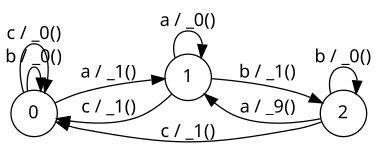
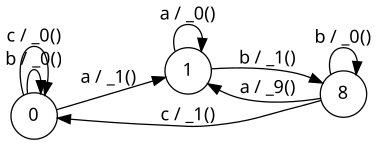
(343, 113) -> (343, 94)
(124, 121) -> none
